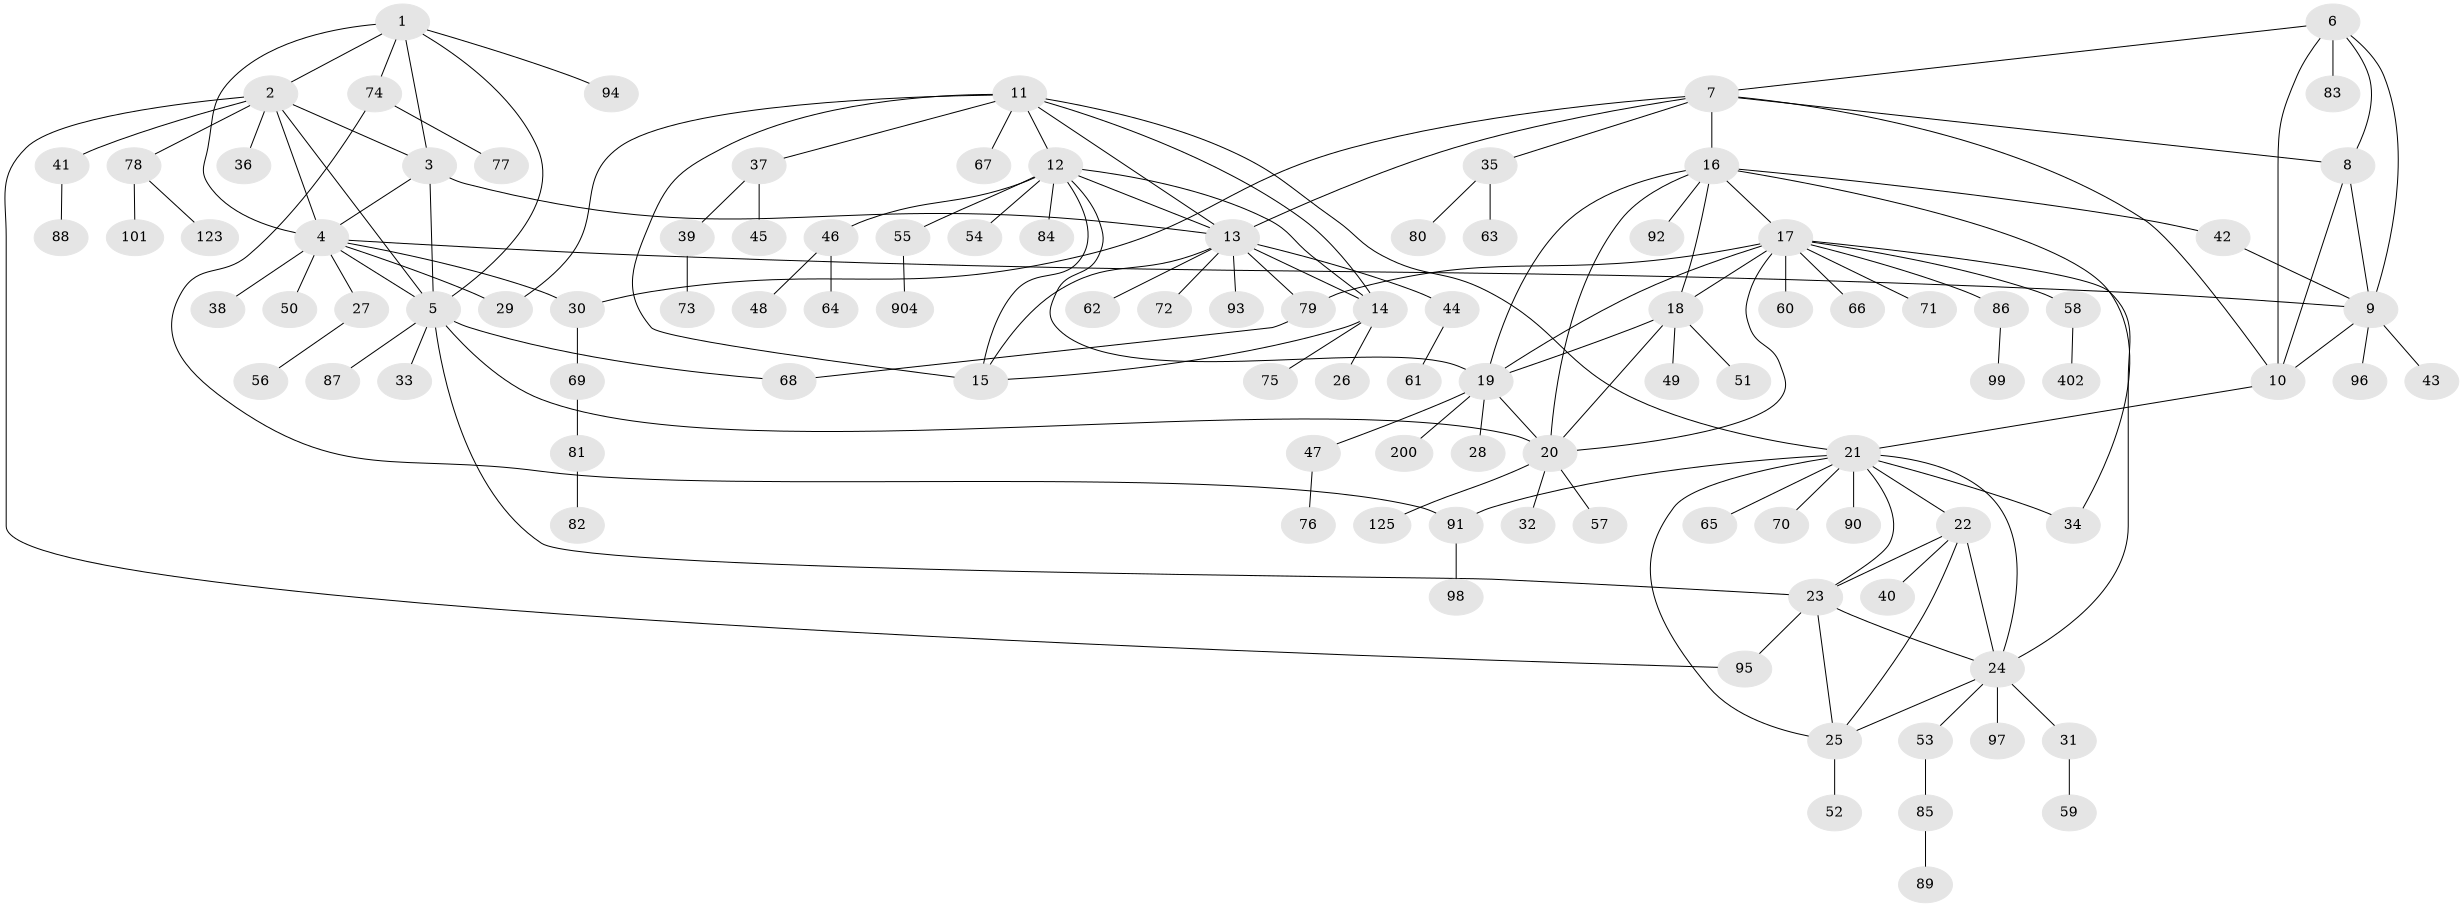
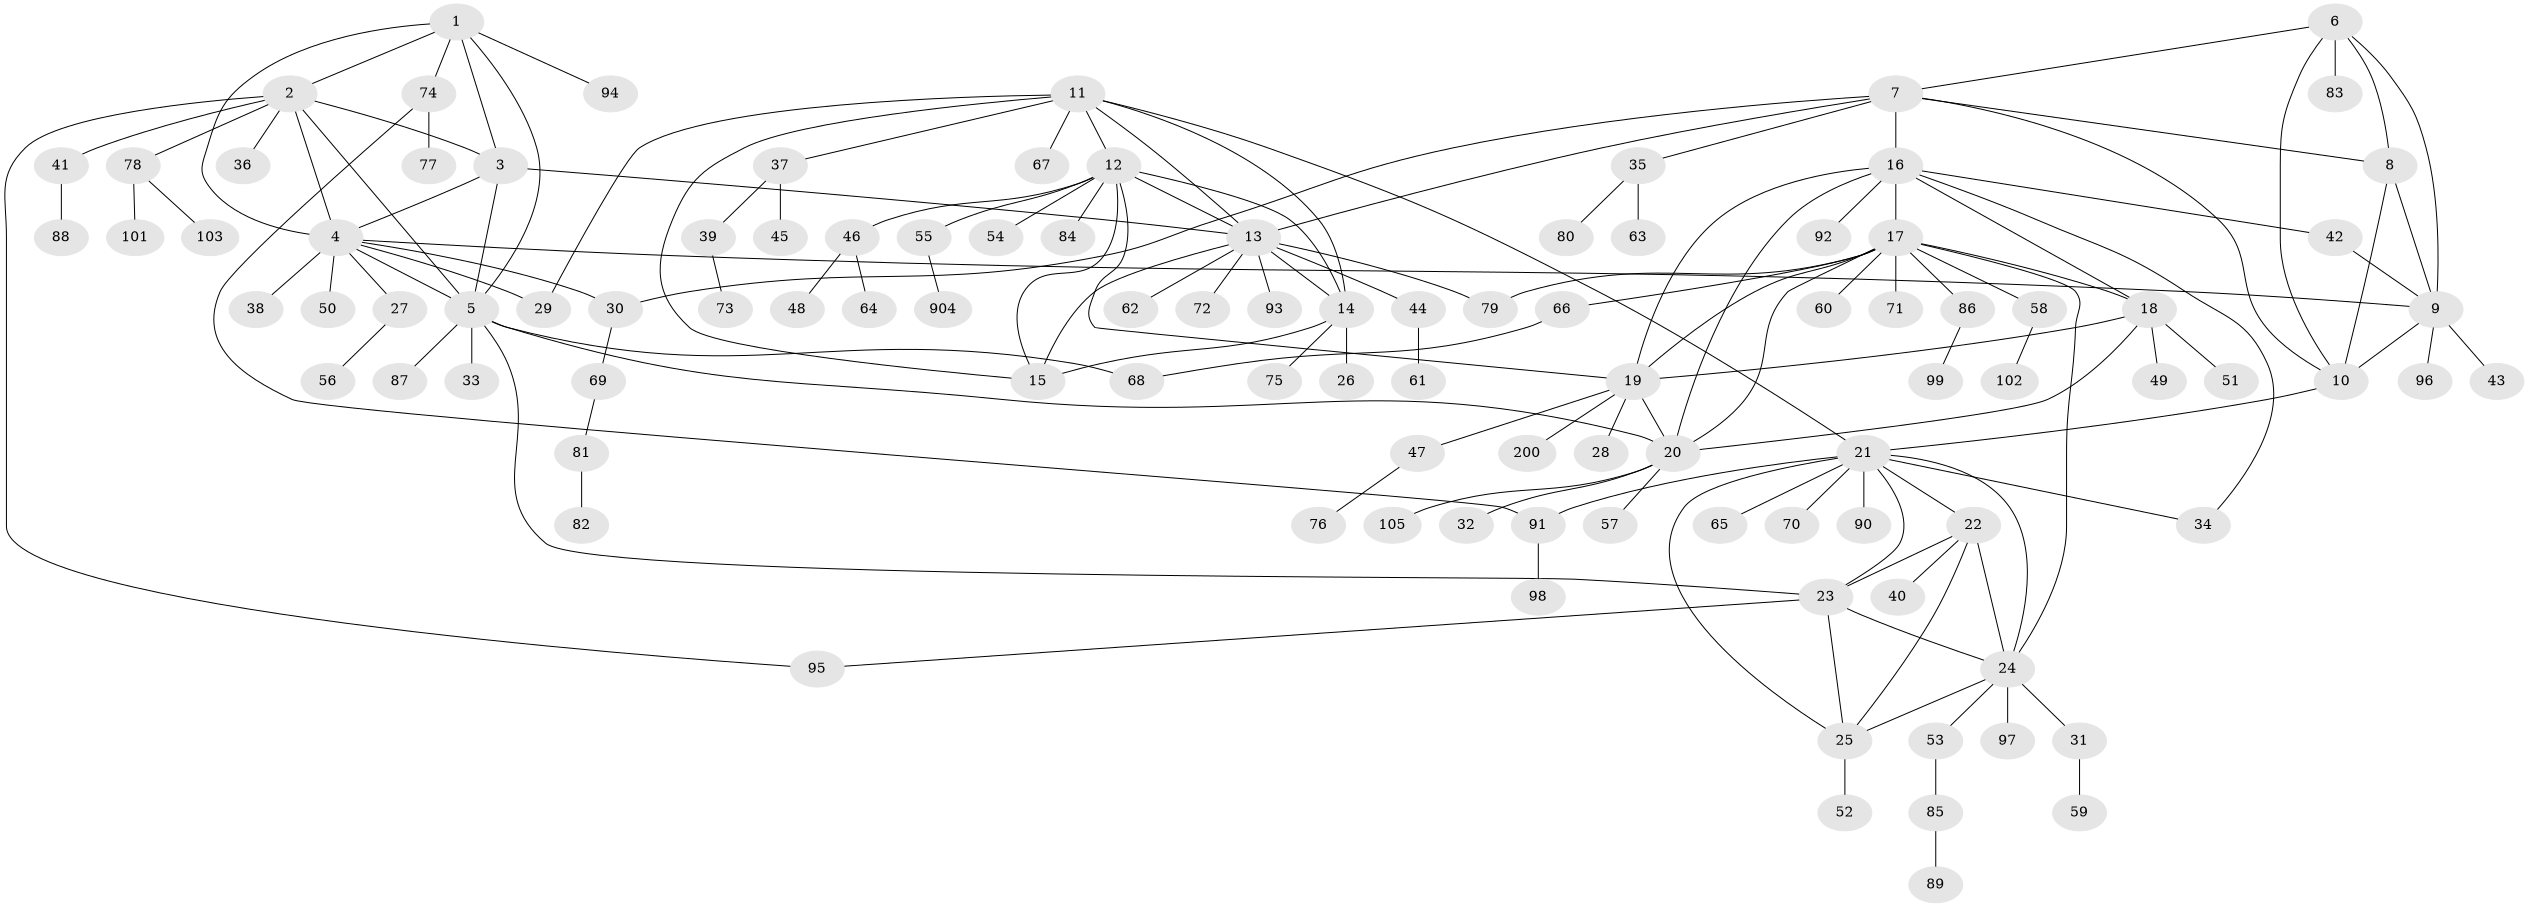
(210, 238) -> (210, 238)
(1052, 352) -> (1401, 351)
(2071, 381) -> (2010, 381)
(1382, 525) -> (1392, 525)
